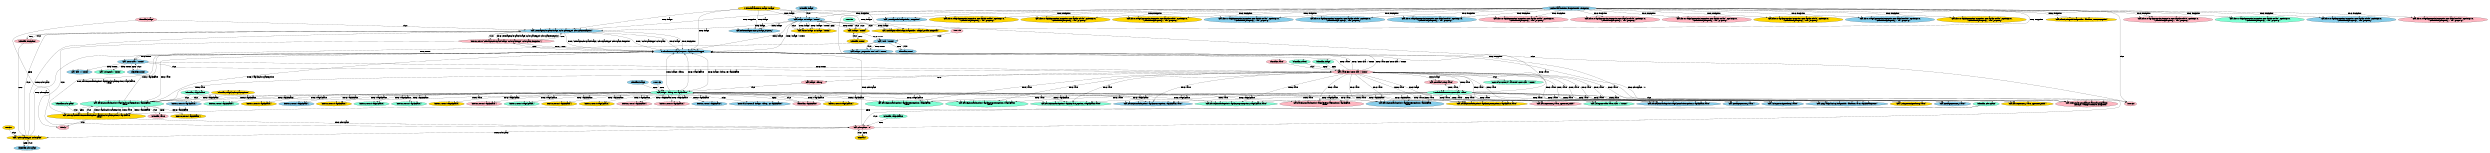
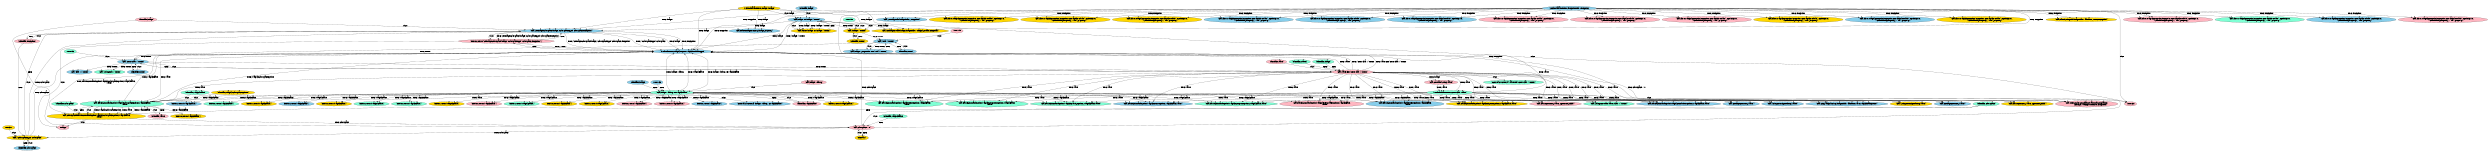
(1179, 10) -> (1113, 10)
(789, 13) -> (789, 13)
(777, 24) -> none
none -> (883, 48)
none -> (70, 51)
(1079, 73) -> (736, 70)
(1414, 87) -> (1414, 87)
(1448, 87) -> (1437, 87)
(63, 128) -> (63, 128)
